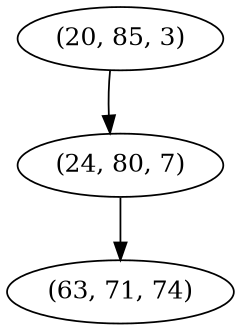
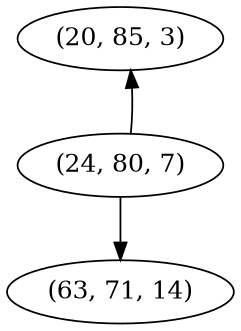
(109, 93) -> (132, 111)
(120, 292) -> (120, 292)
